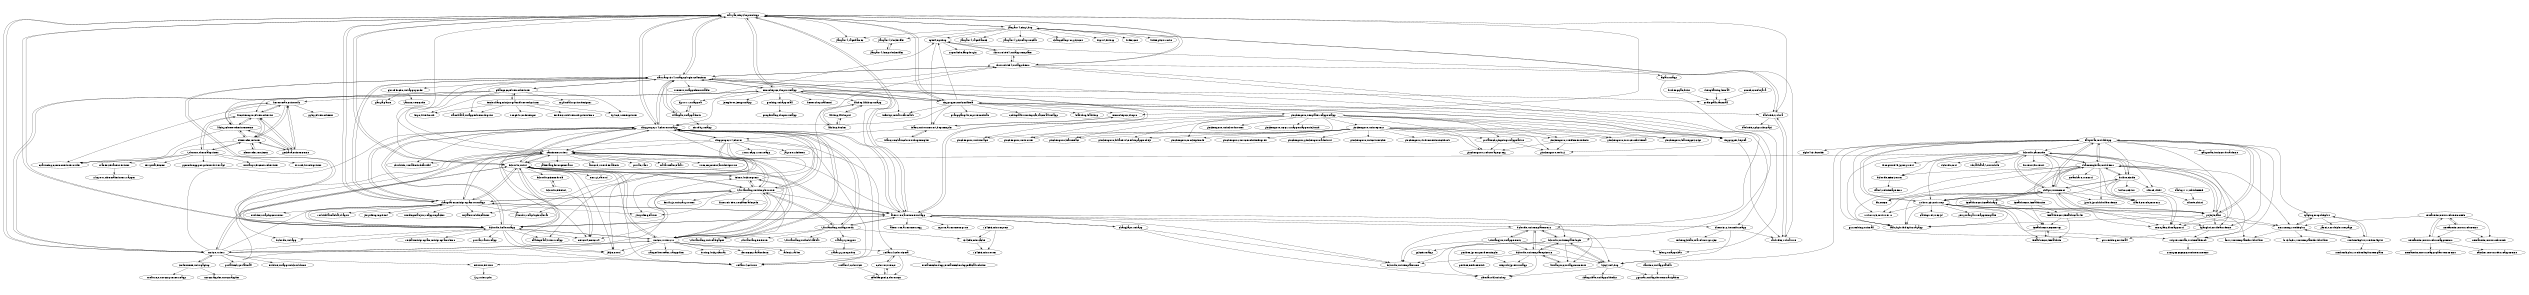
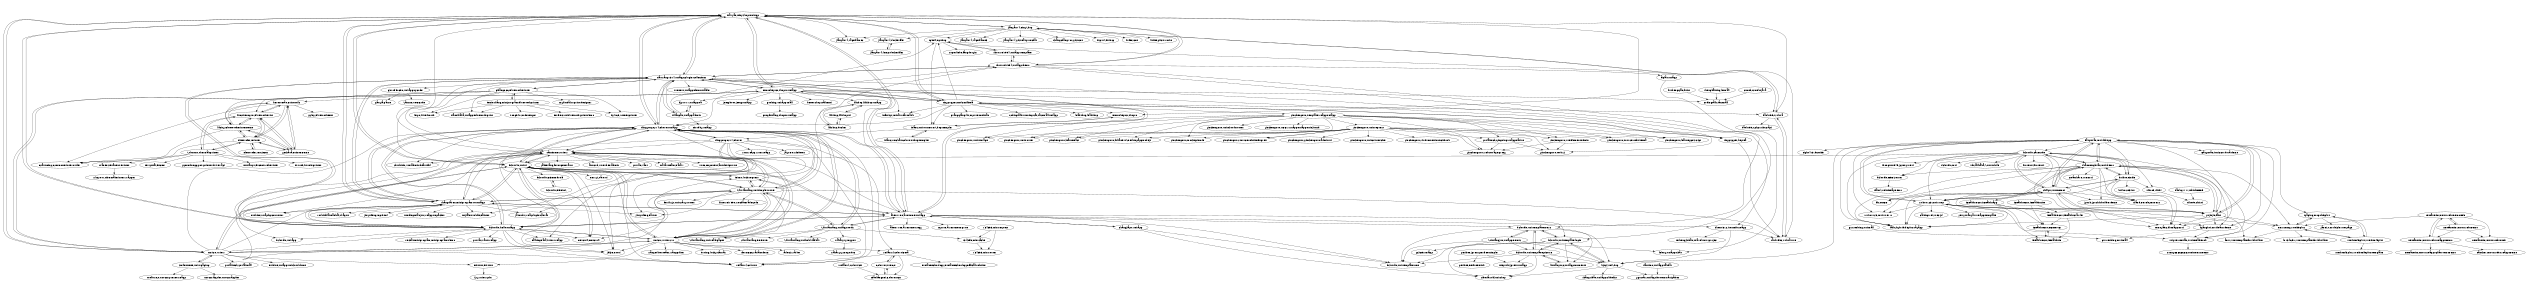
(1539, 129) -> (1310, 133)
(522, 190) -> (418, 191)
(833, 205) -> (1282, 198)
